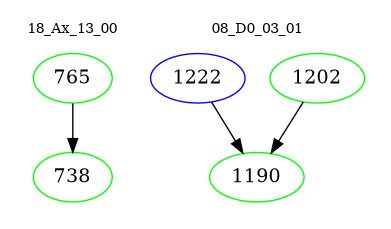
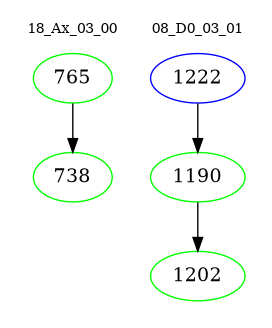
(73, 30) -> (73, 30)
(291, 122) -> (198, 220)
